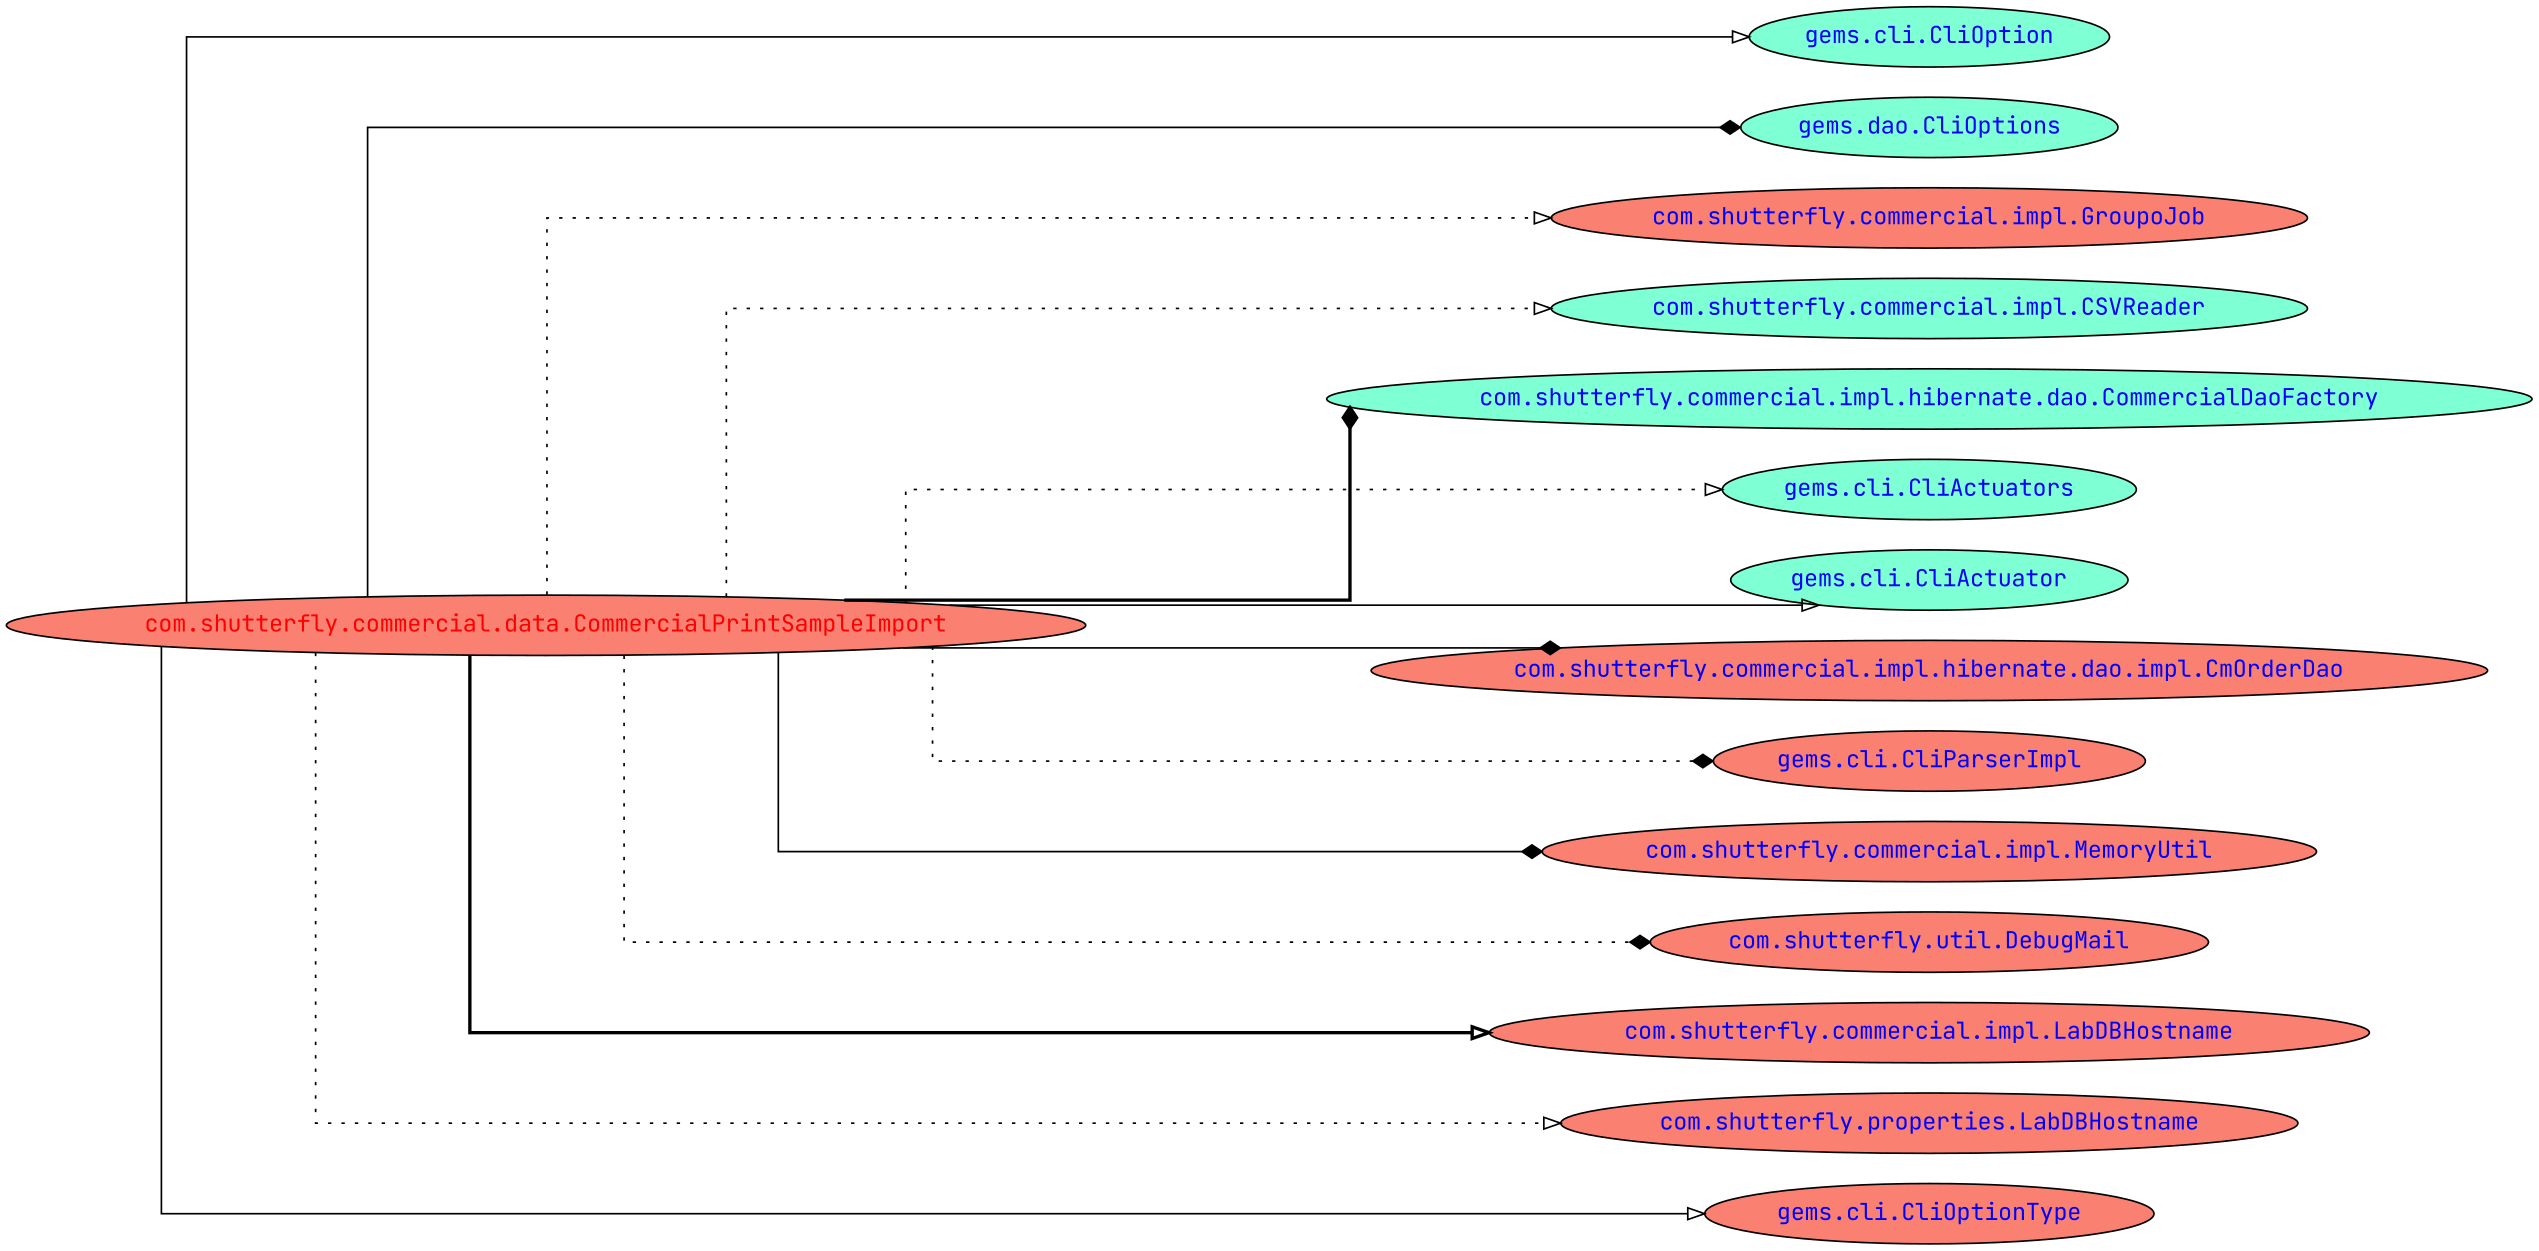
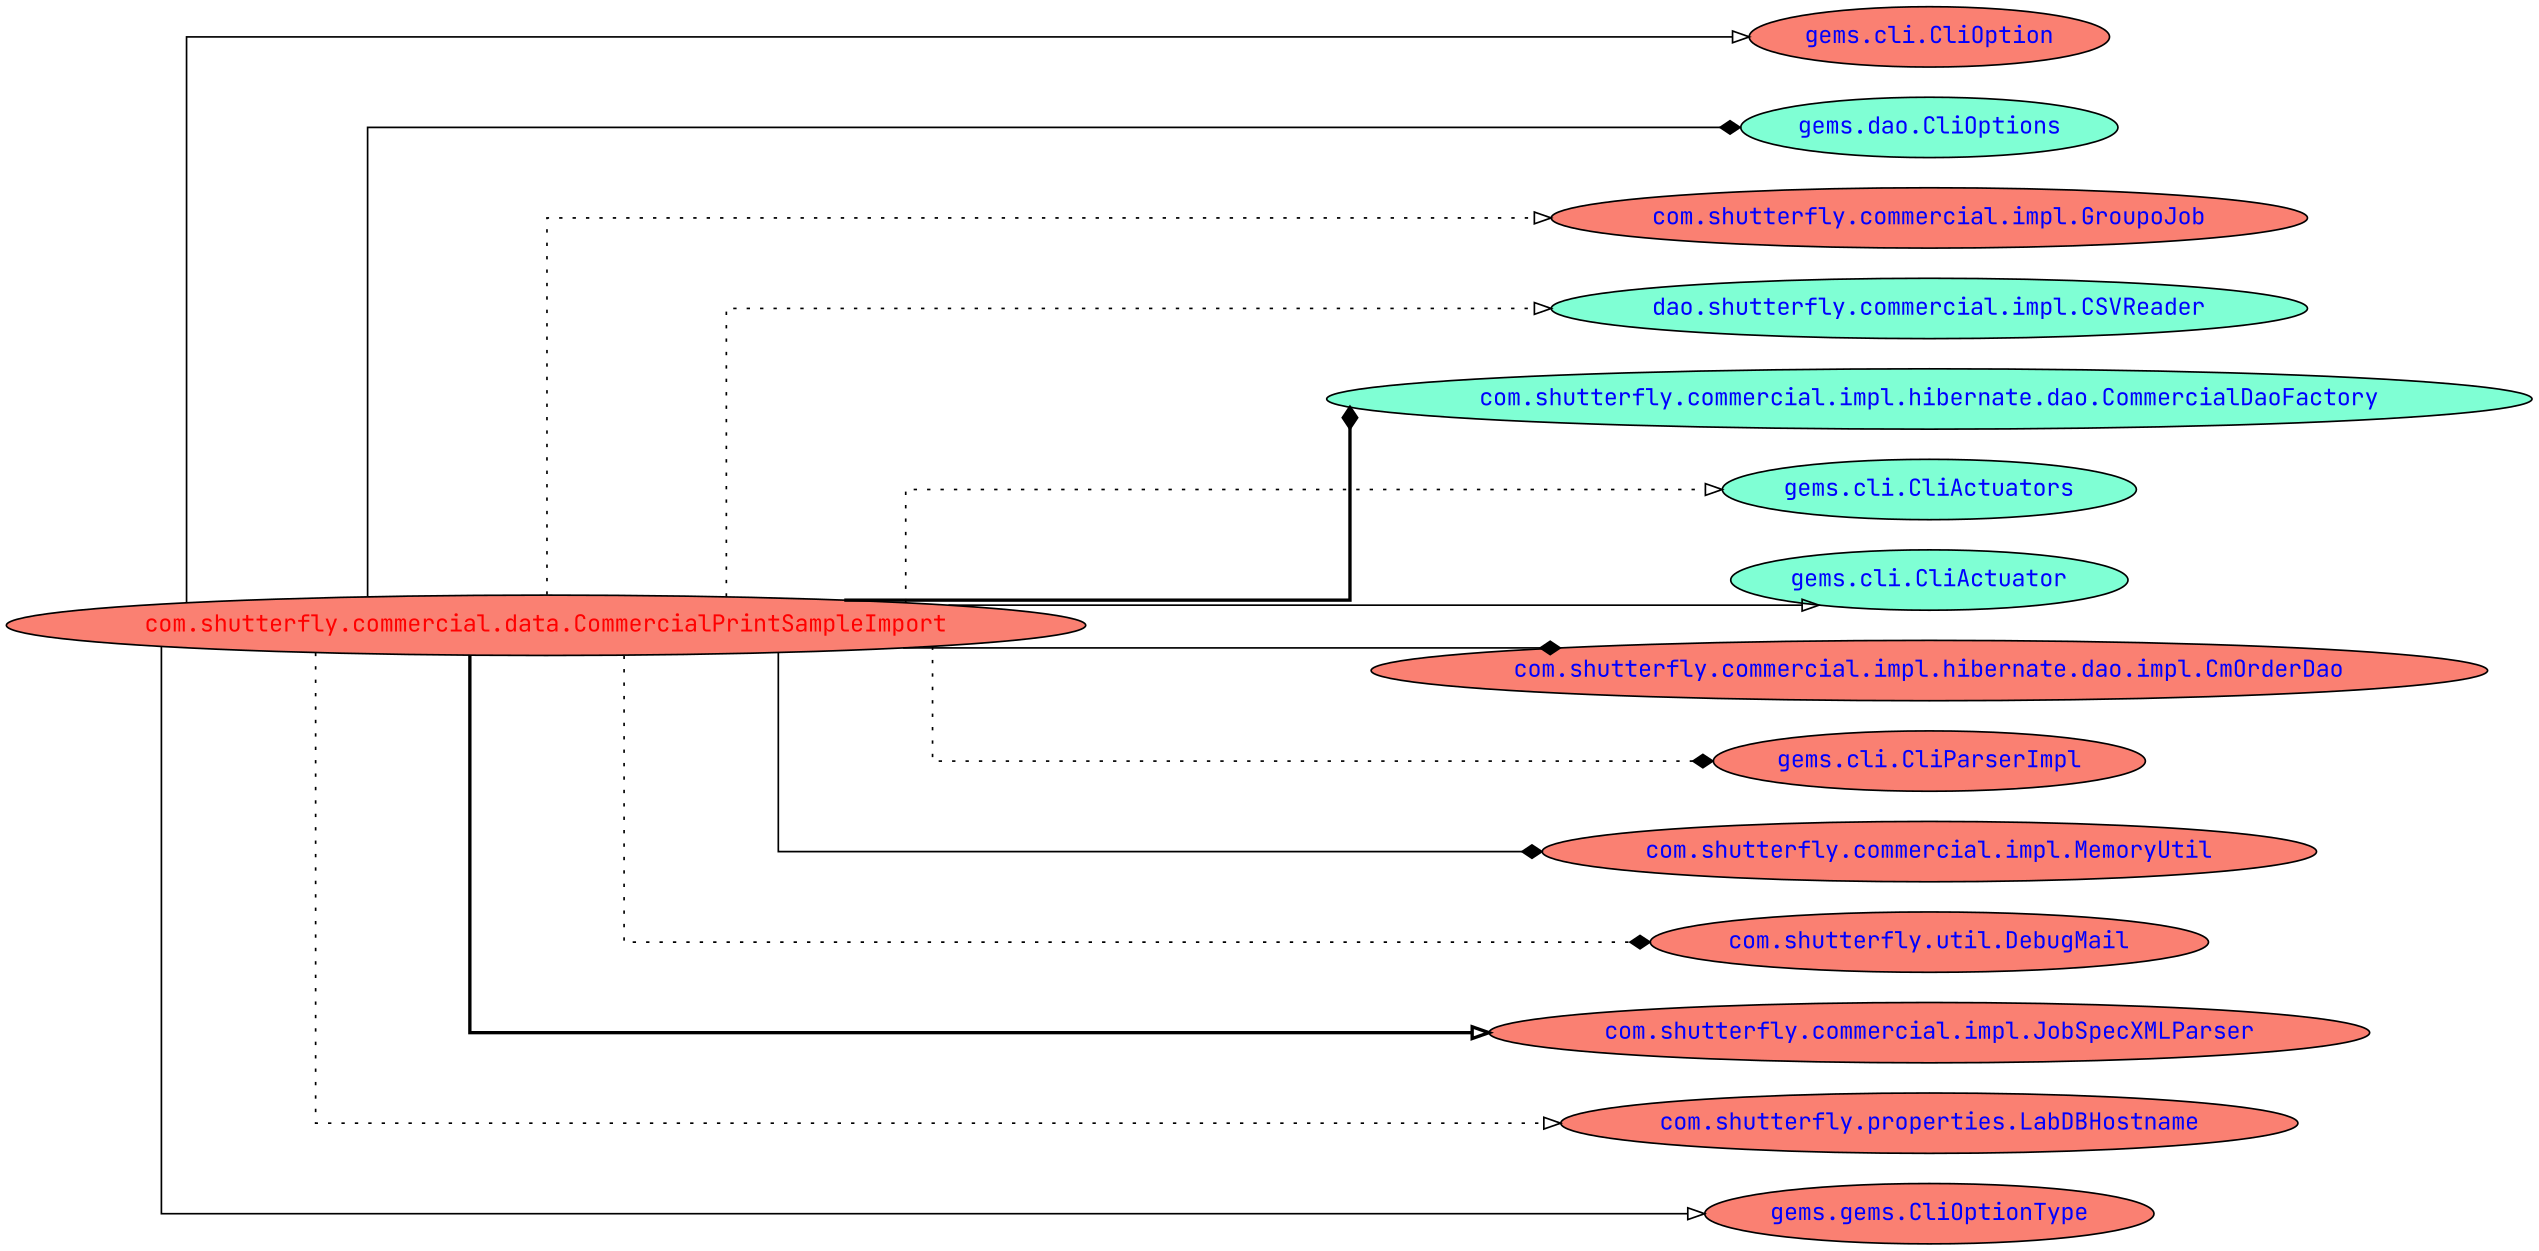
(1929, 37) -> (1929, 37)
(1929, 308) -> (1929, 308)
(1929, 1033) -> (1929, 1033)
(1929, 1214) -> (1929, 1214)
